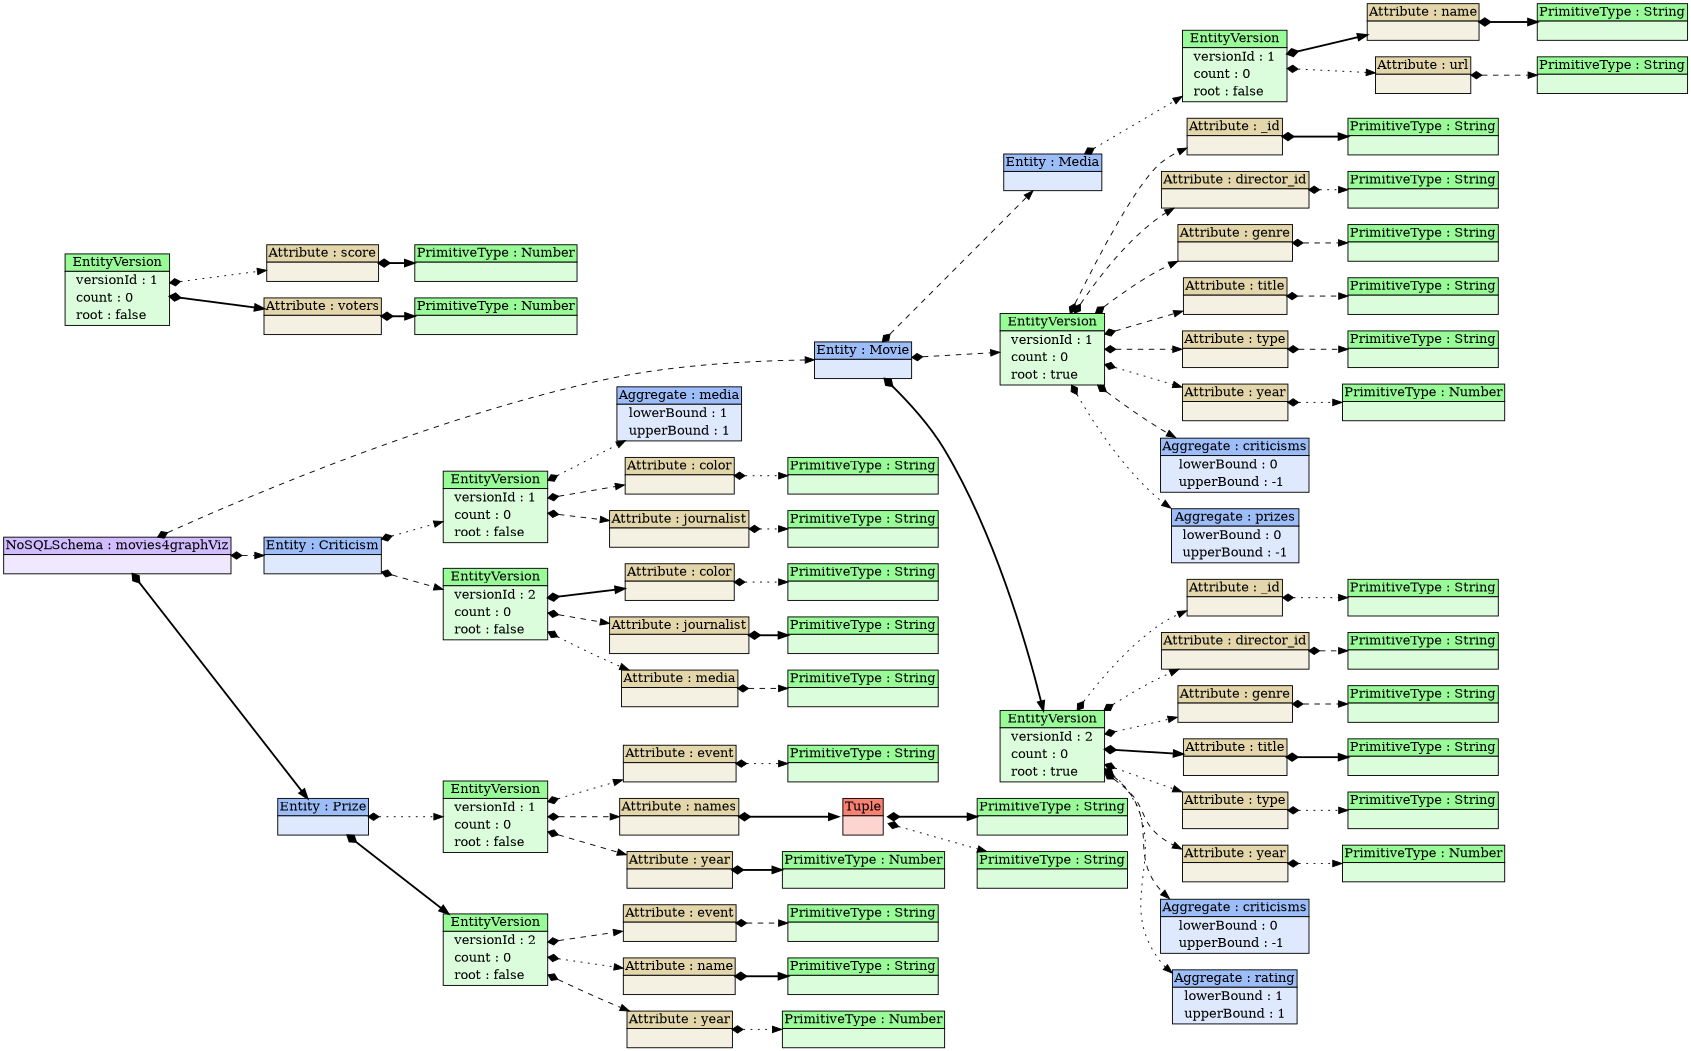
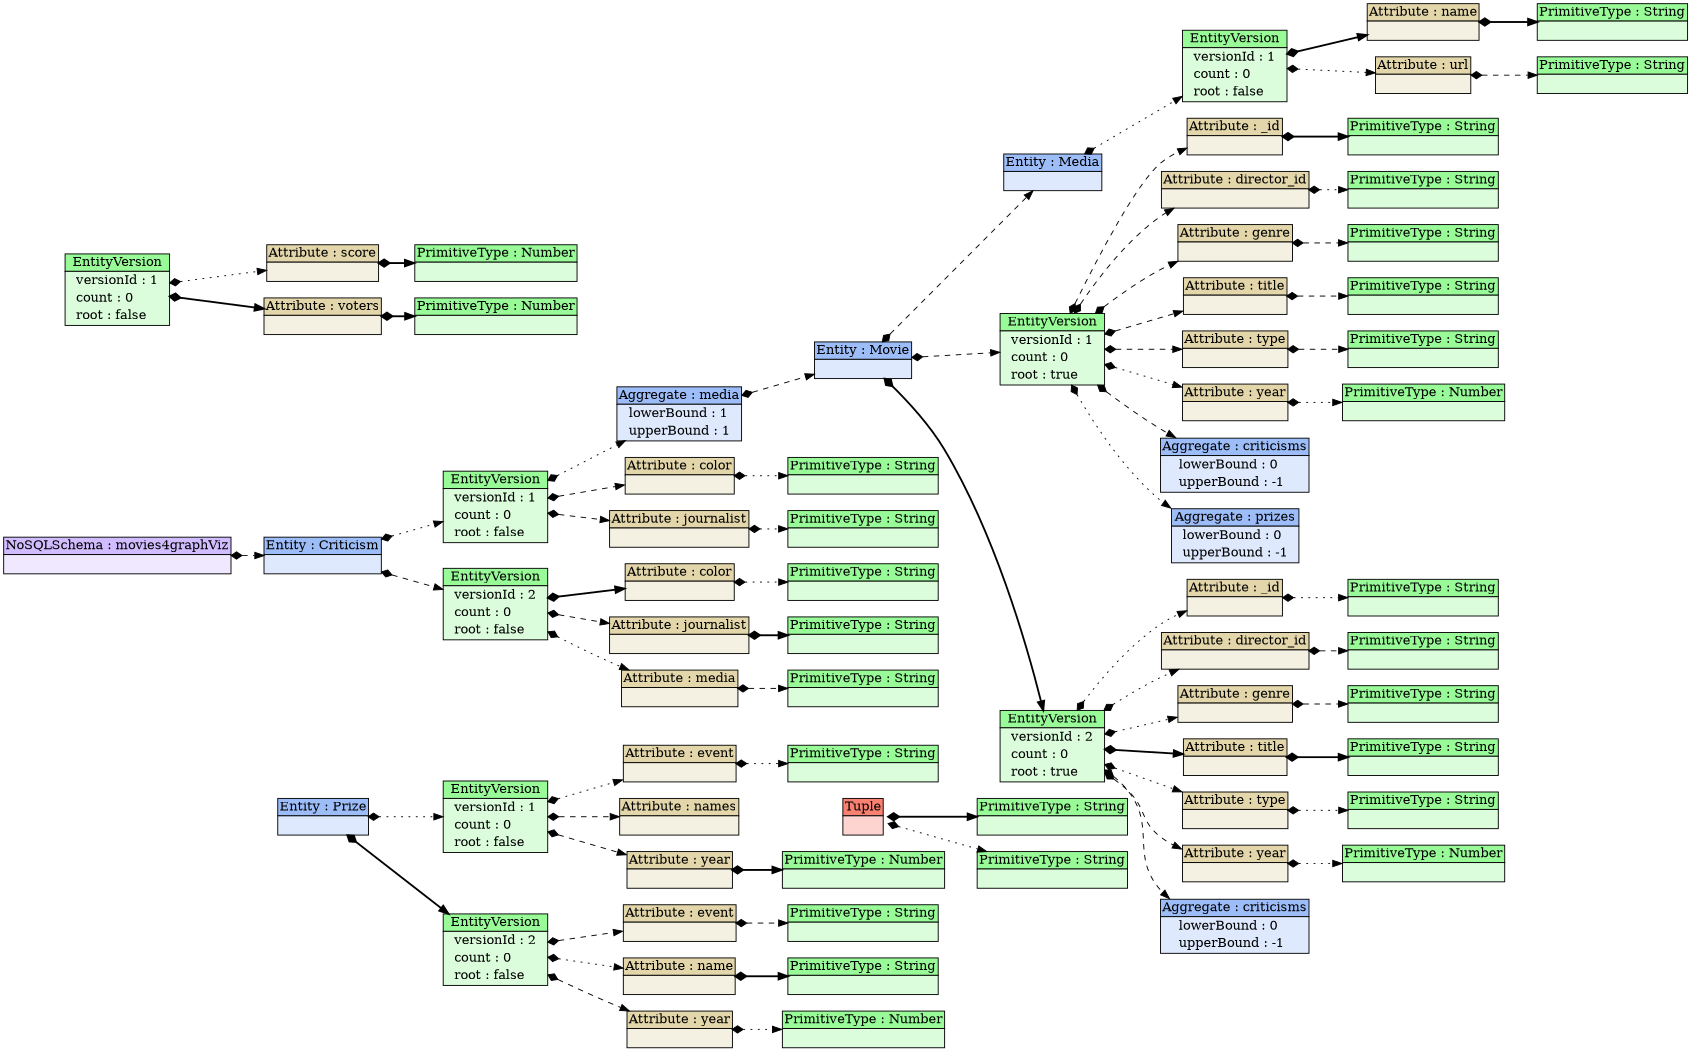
(478, 413) -> (779, 385)
(221, 687) -> none
(790, 817) -> none
(1235, 996) -> none
